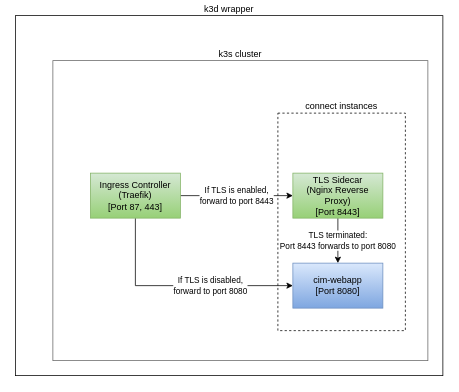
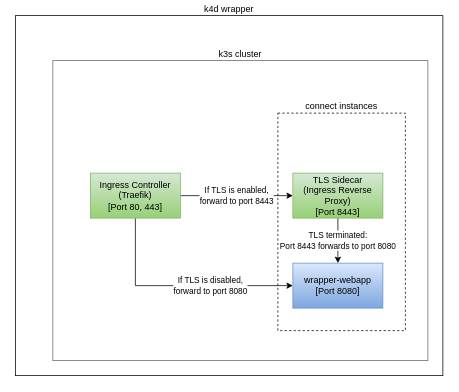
(229, 8) -> (229, 8)
(135, 195) -> (135, 195)
(338, 195) -> (338, 195)
(338, 285) -> (338, 285)
